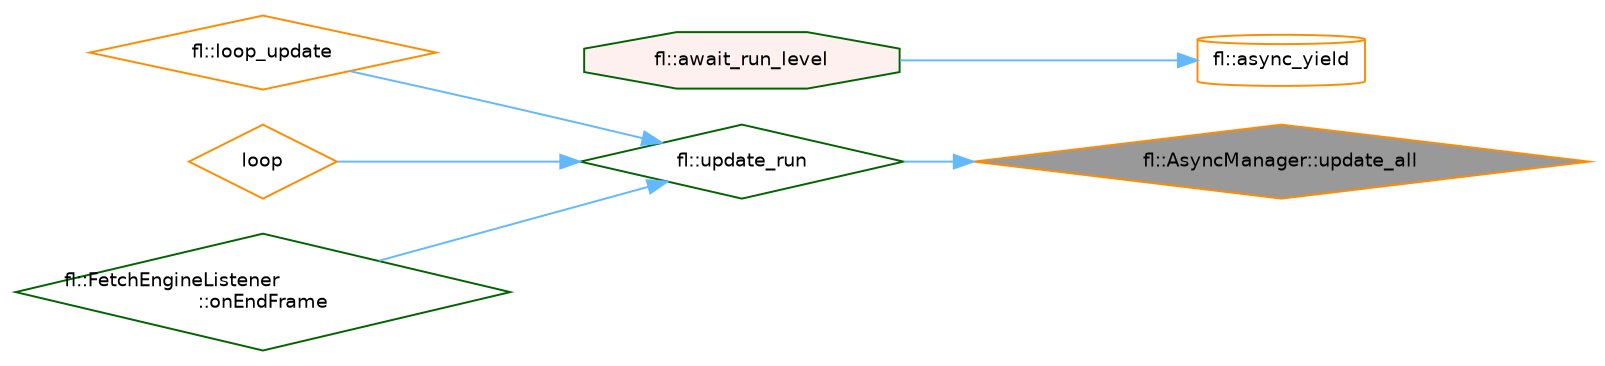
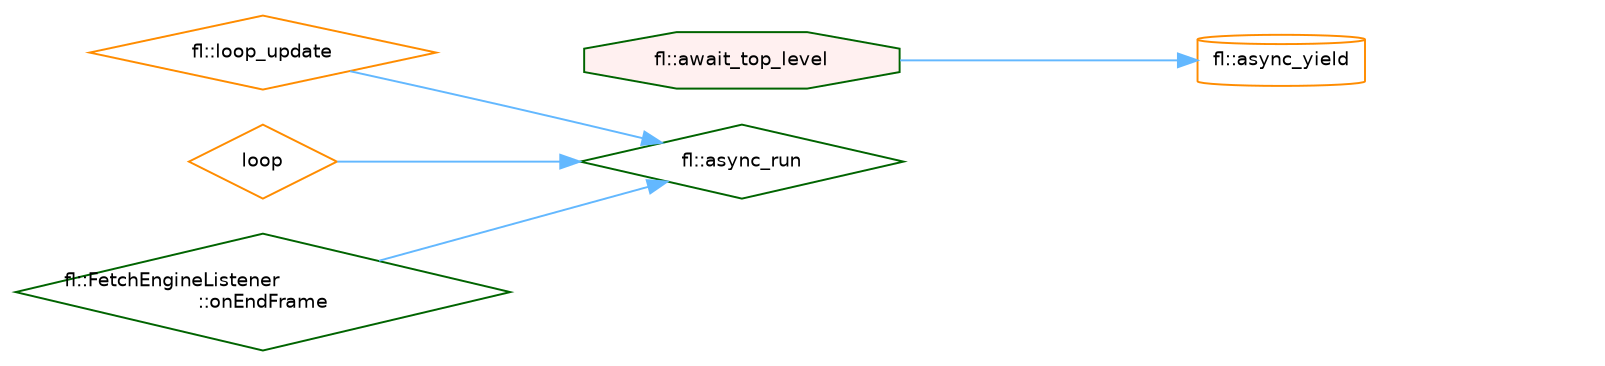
(742, 60) -> (742, 60)
(742, 162) -> (742, 162)
(1281, 162) -> none
